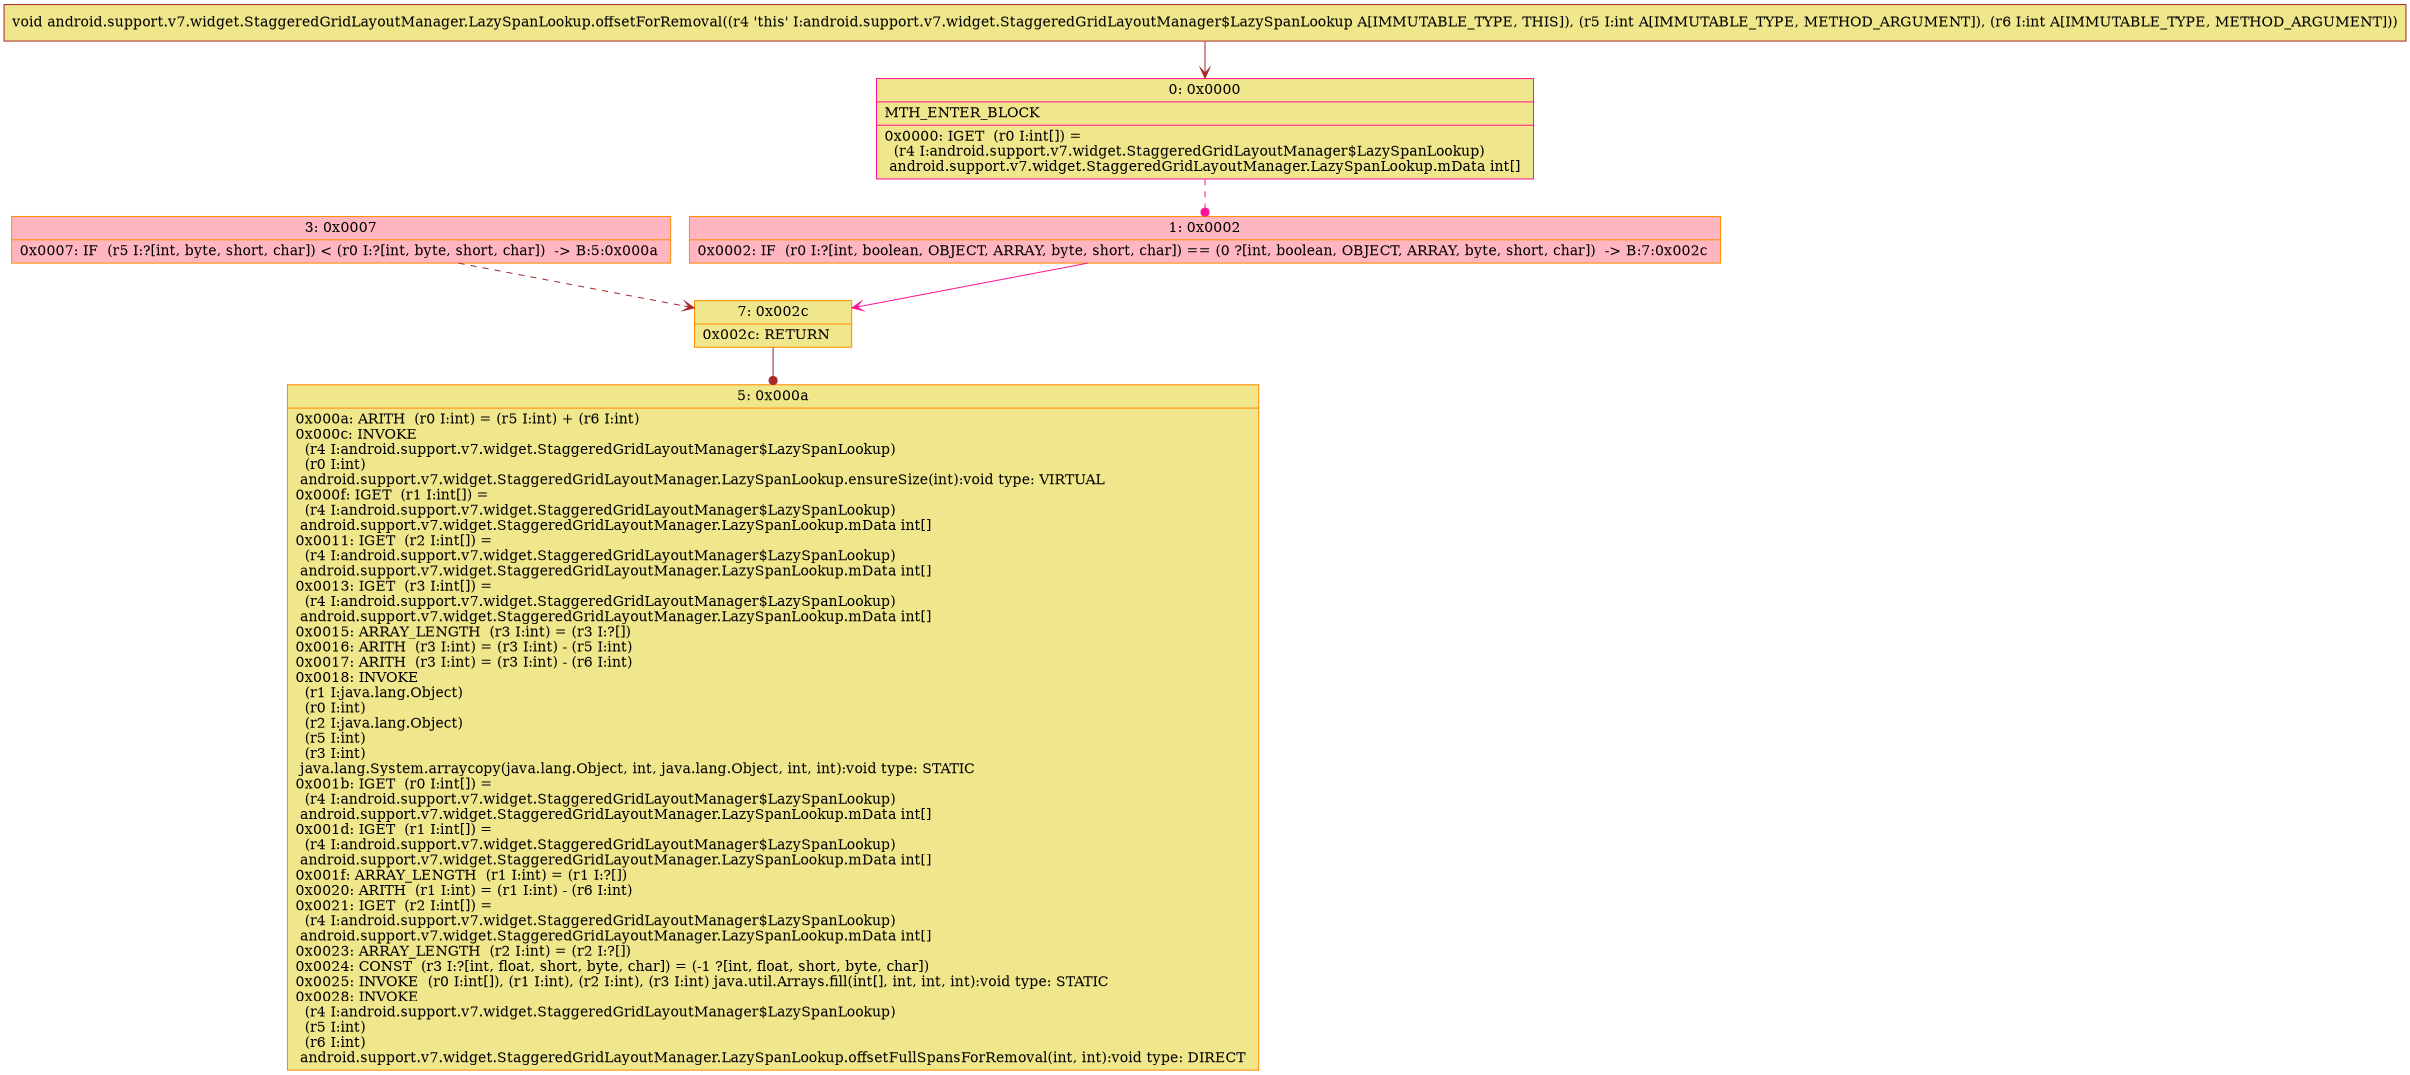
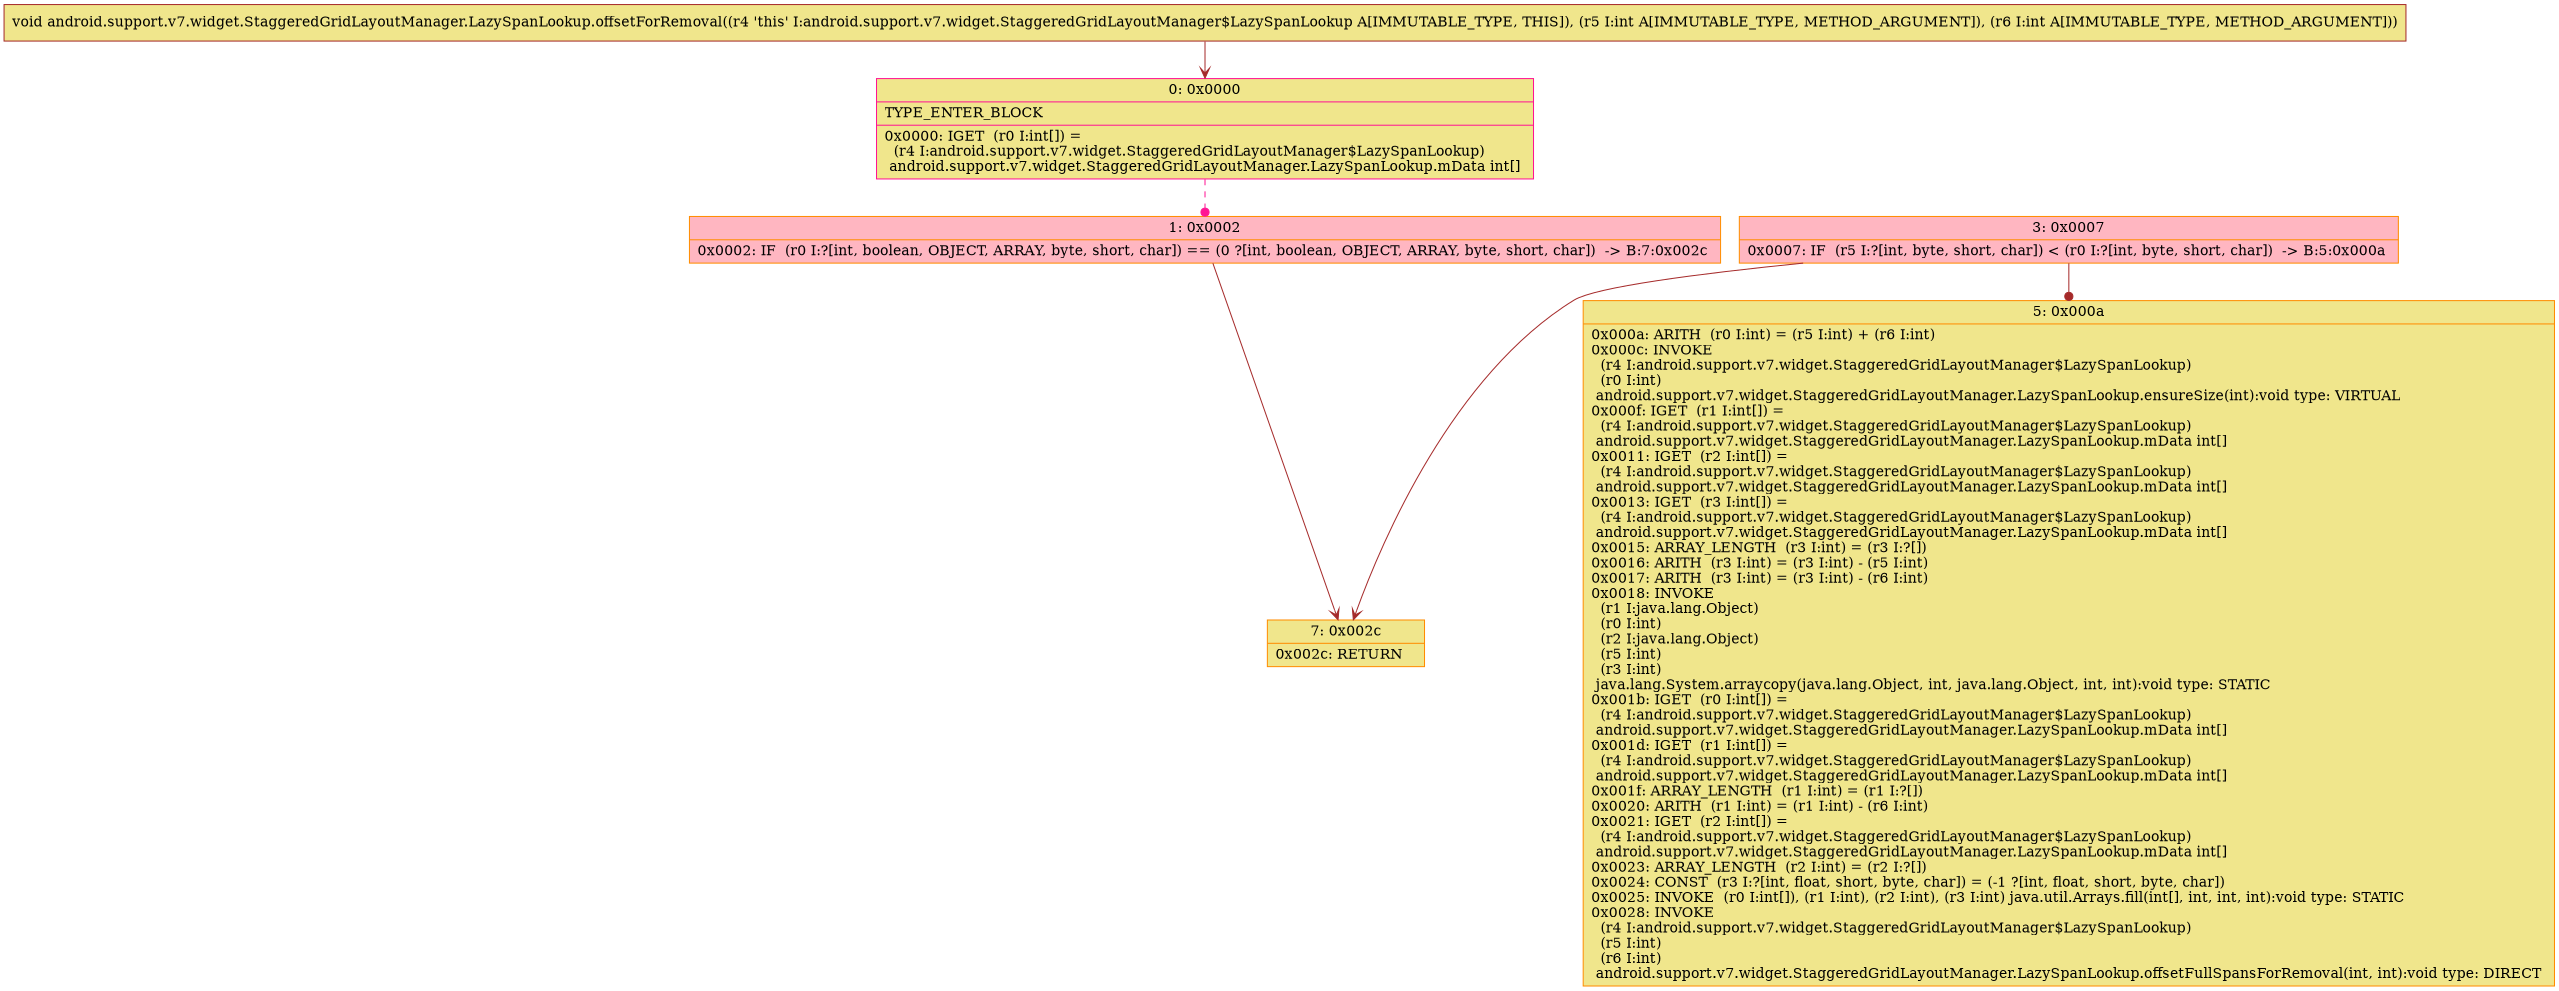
(963, 113) -> (964, 113)
(571, 285) -> (1515, 348)
(975, 285) -> (1274, 437)
(773, 362) -> (2069, 278)
